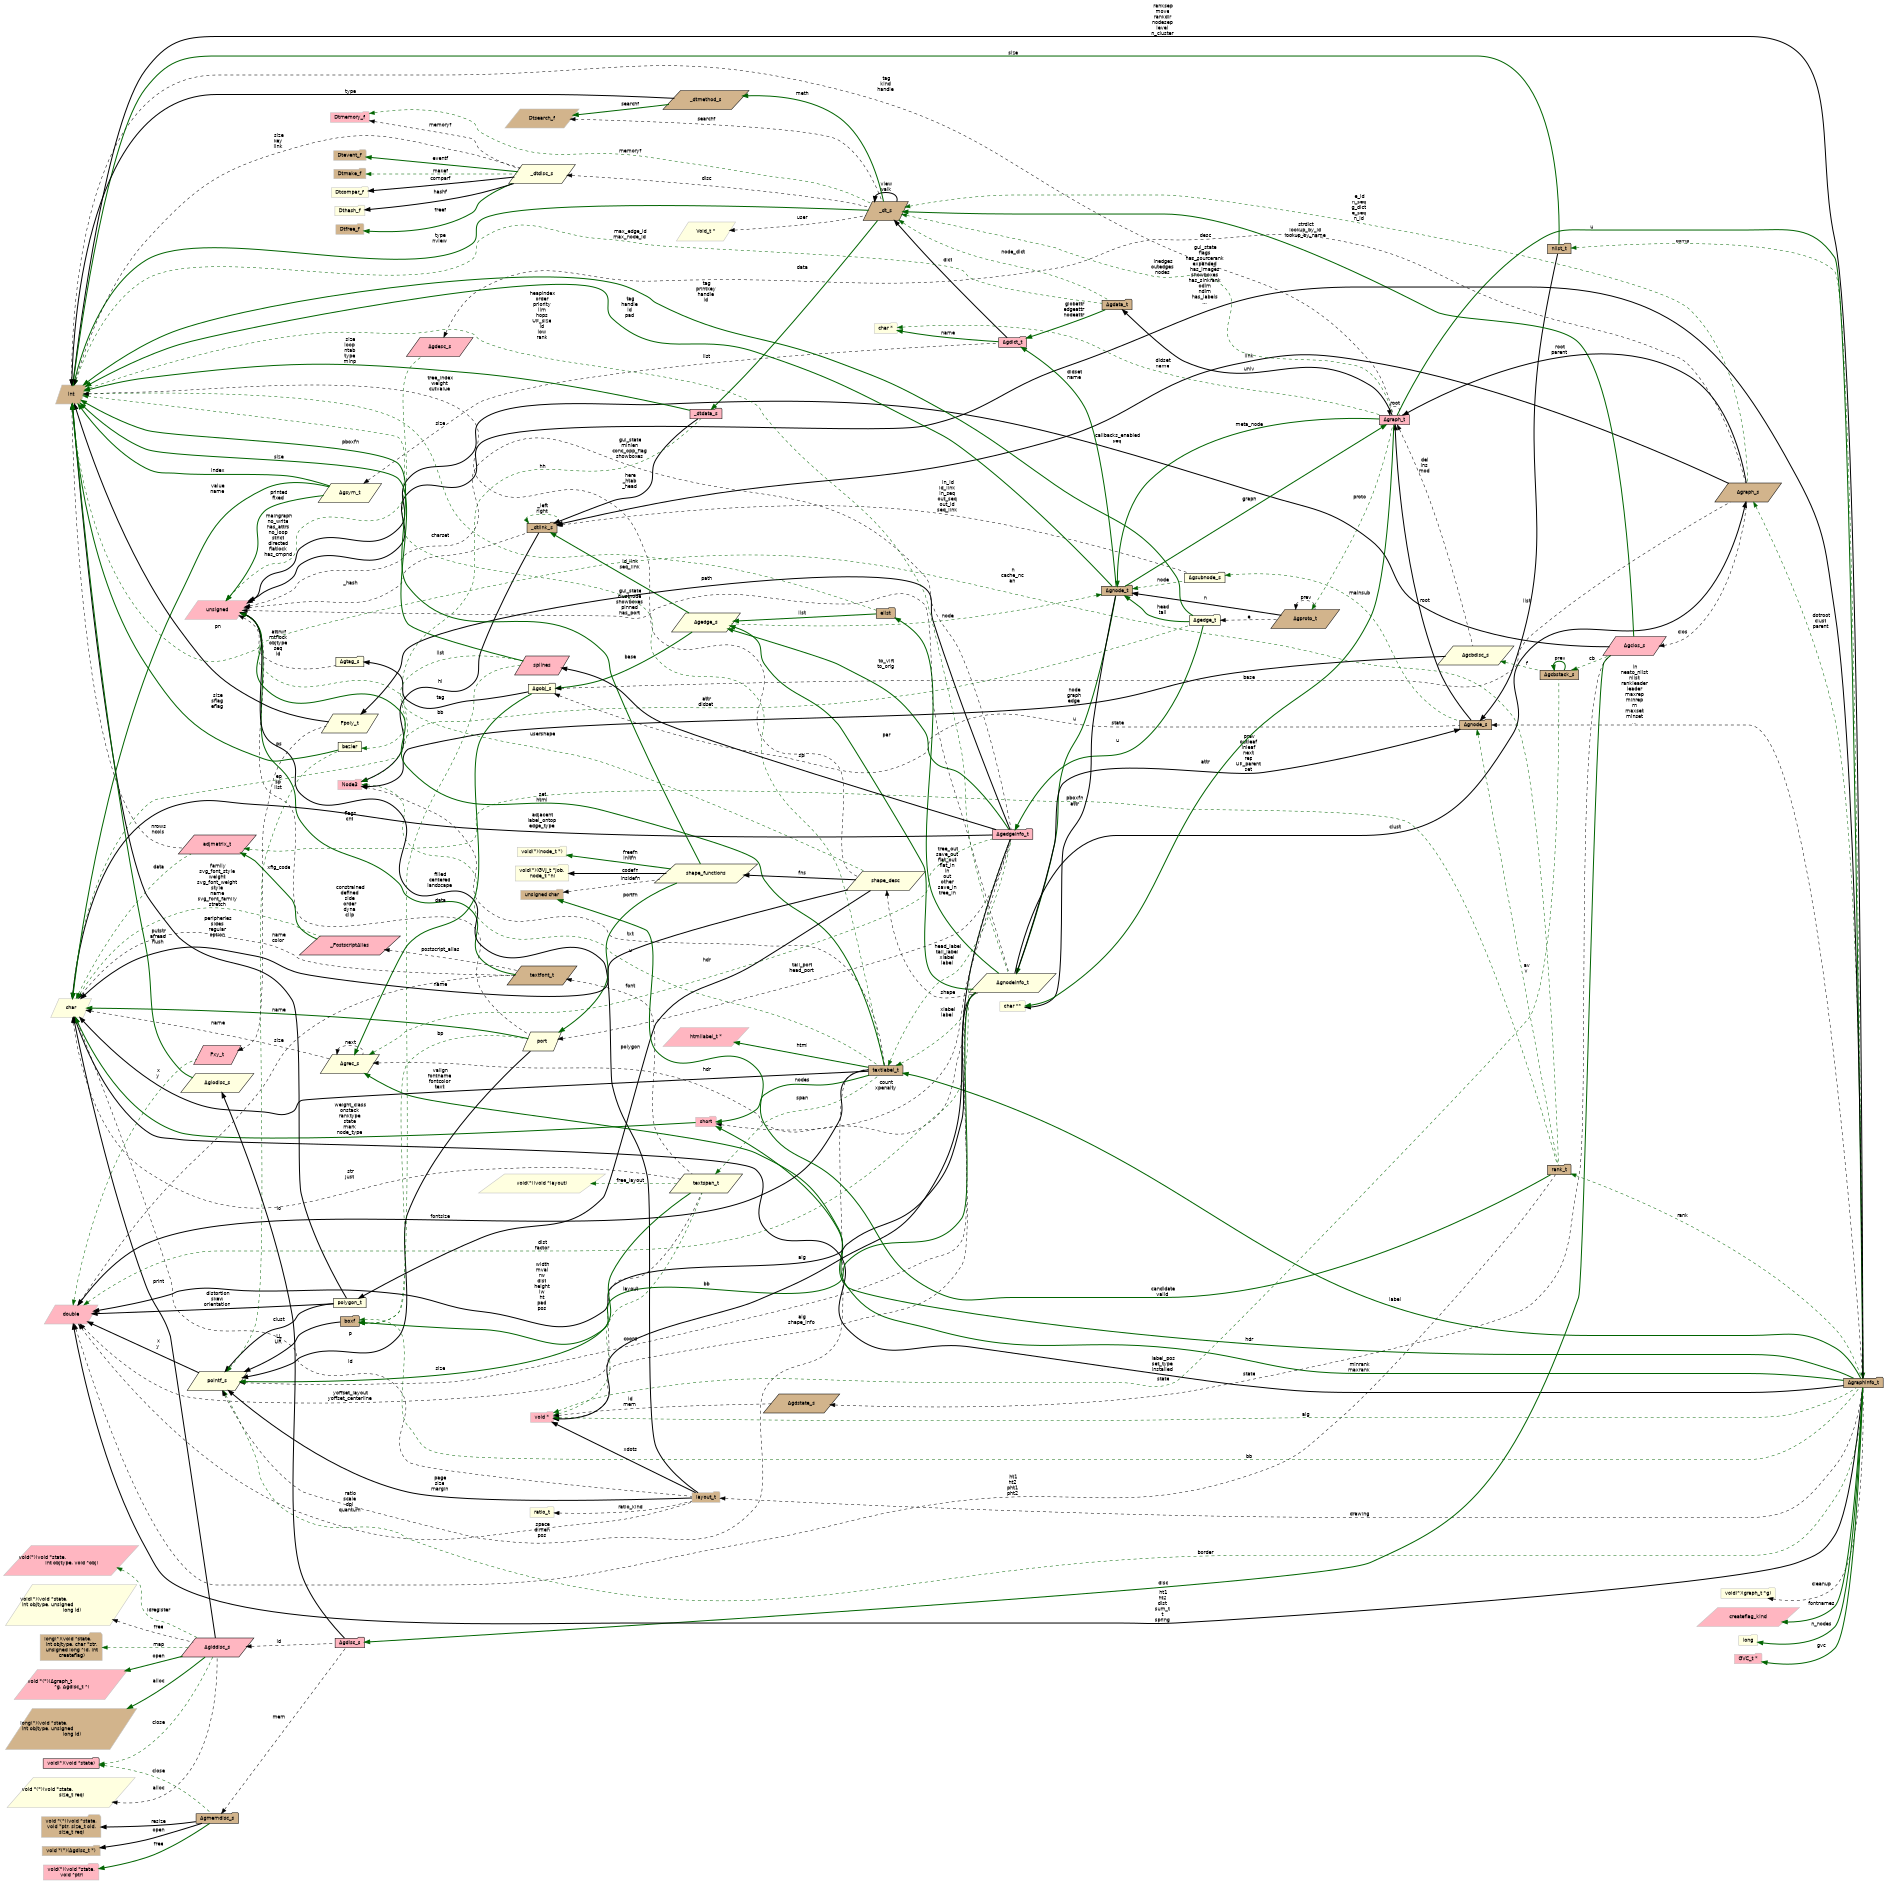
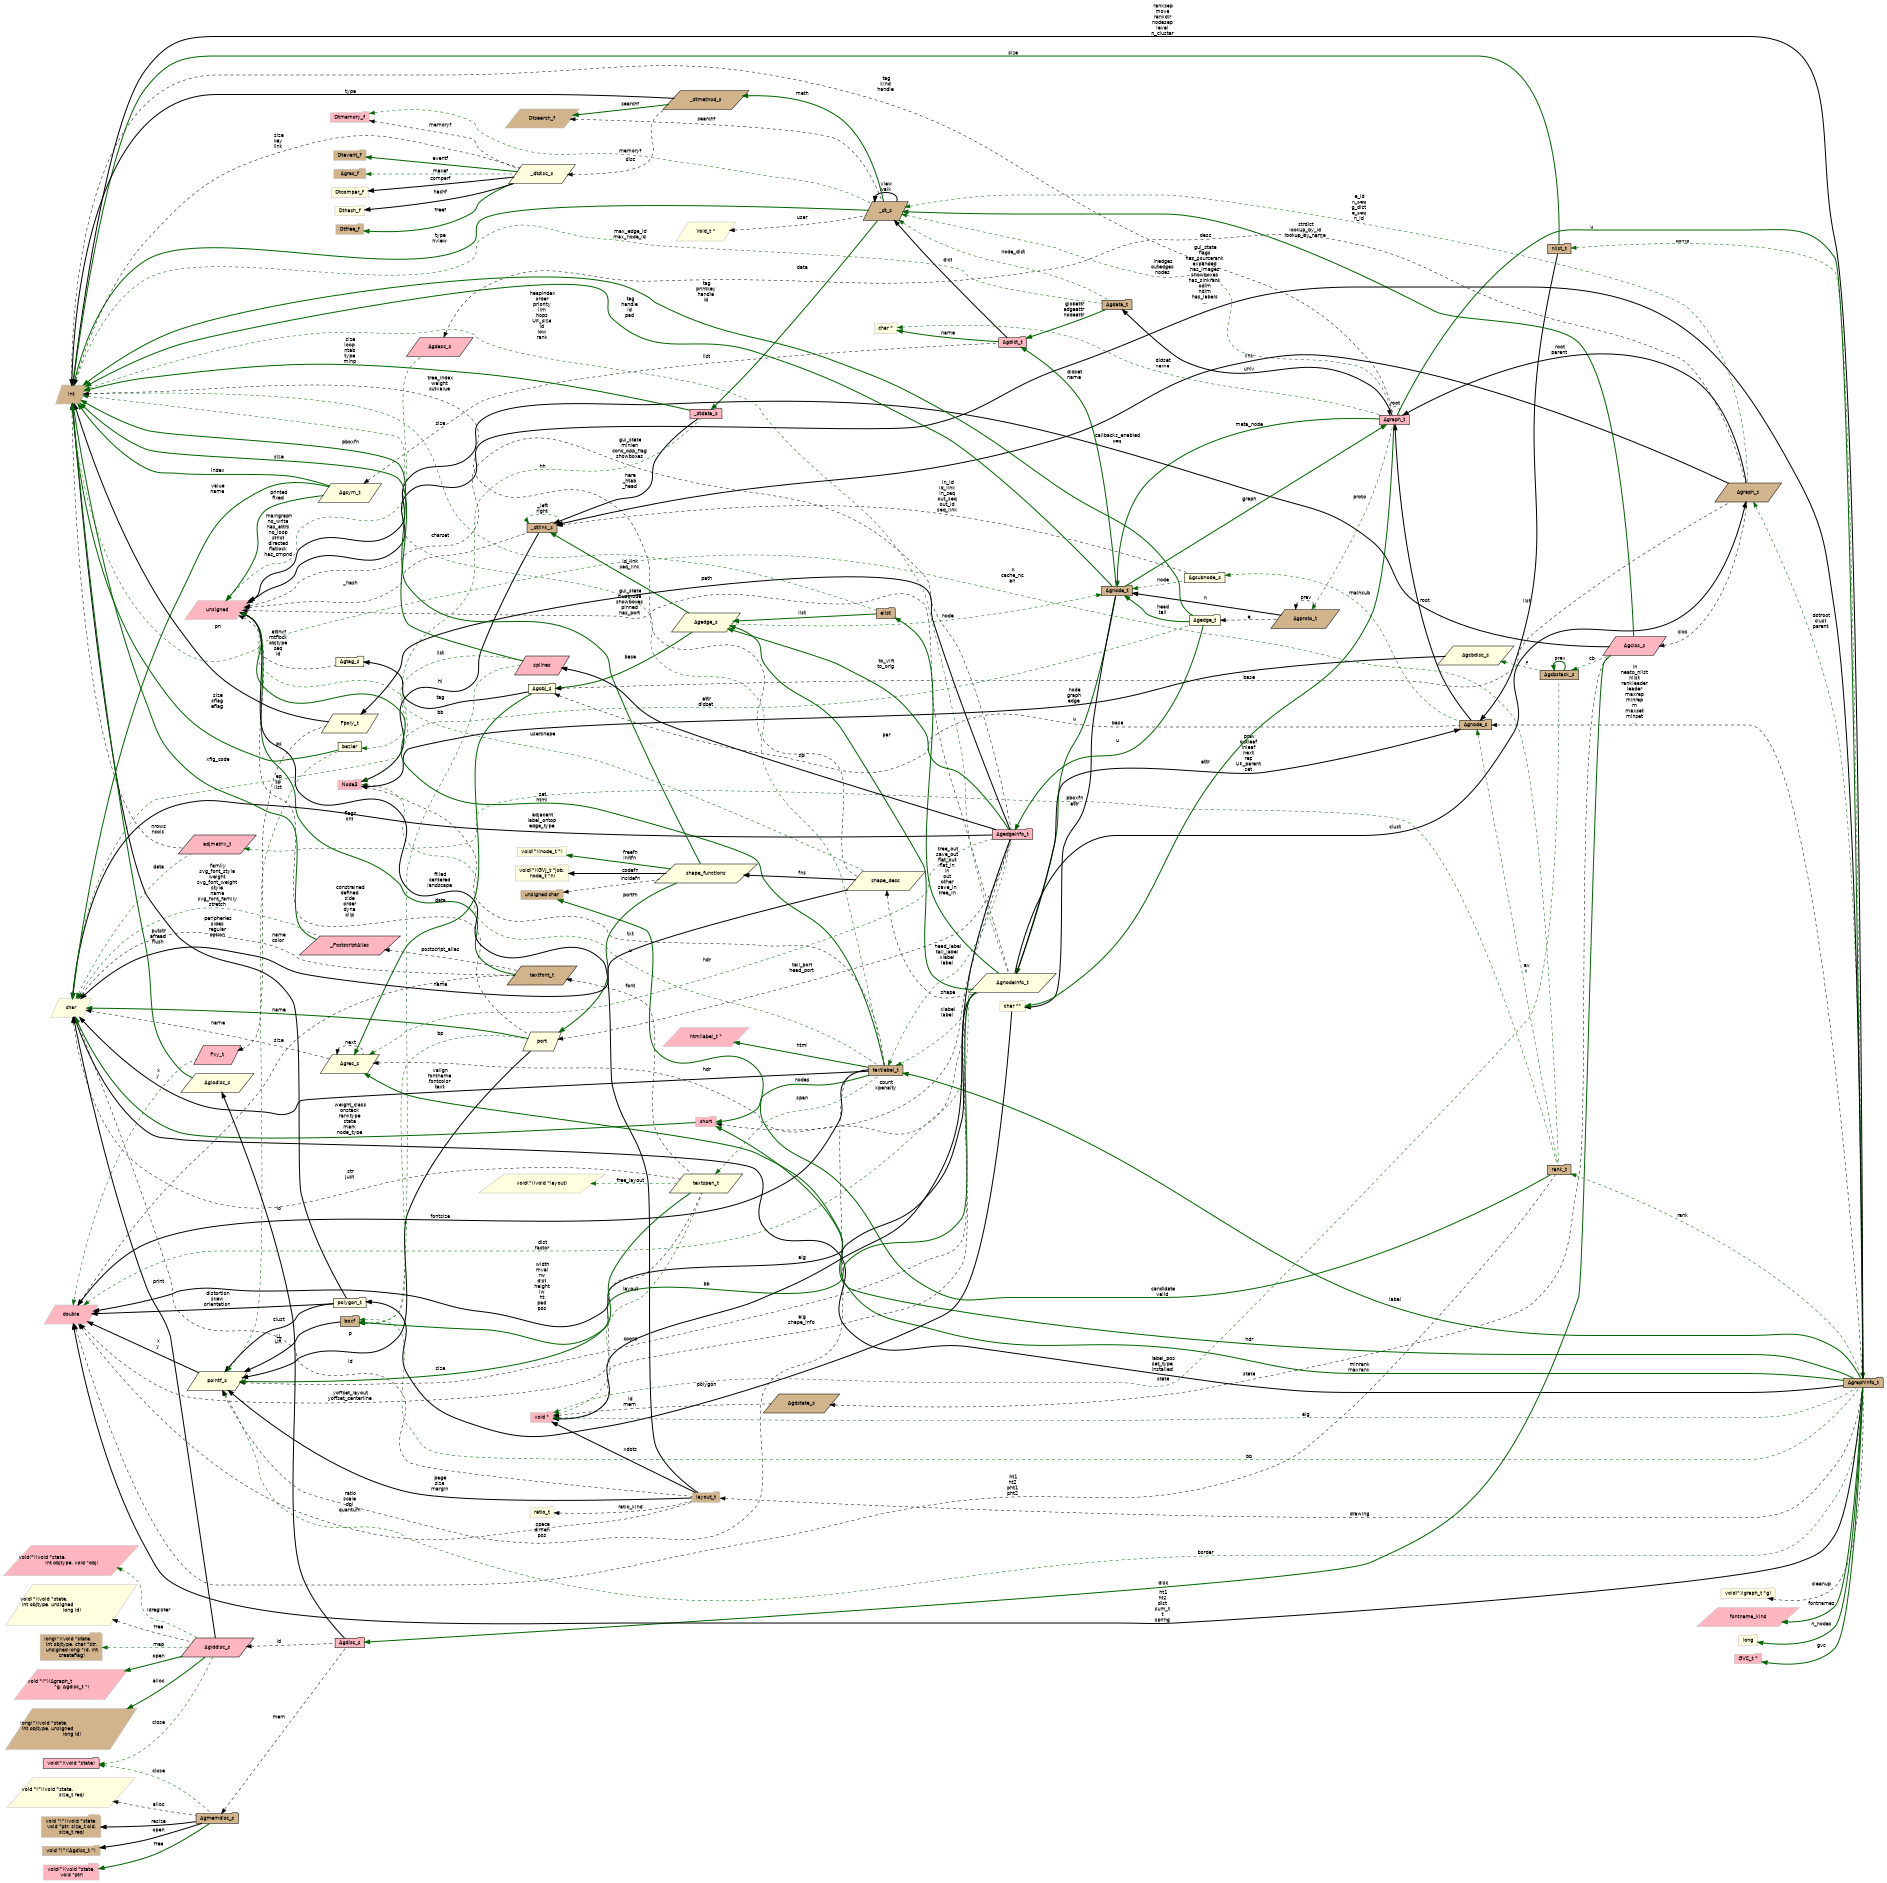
(350, 174) -> (350, 174)
(722, 187) -> (640, 167)
(1442, 536) -> none
(1117, 723) -> (1117, 723)
(287, 894) -> (150, 713)
(629, 1115) -> (755, 1387)
(1748, 1617) -> (1748, 1617)
(198, 1756) -> (157, 1809)
